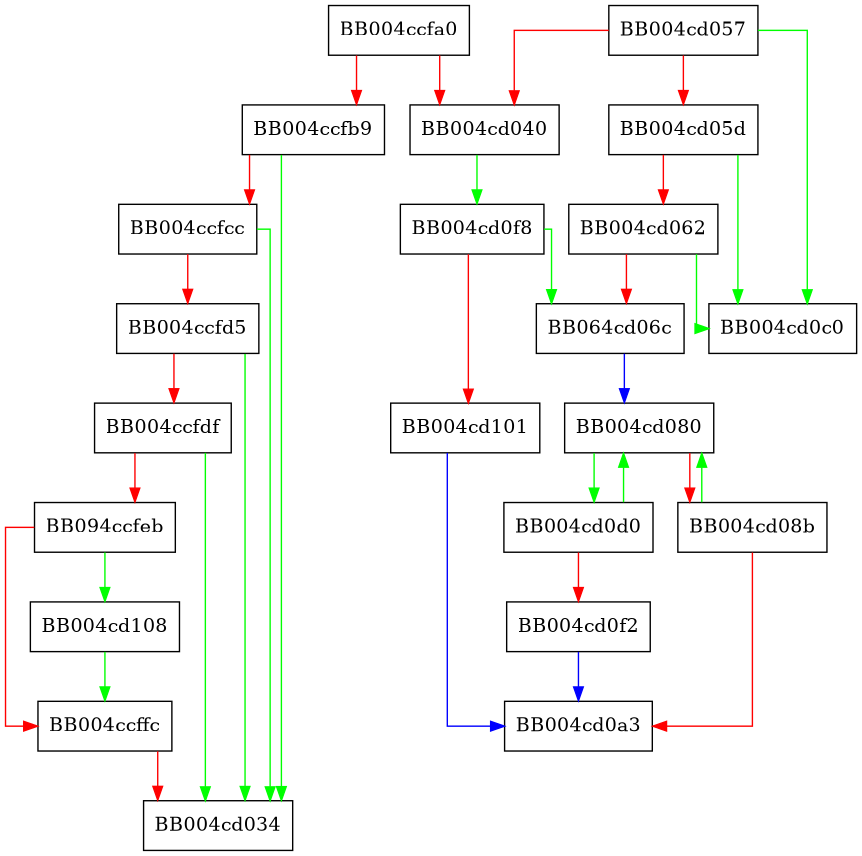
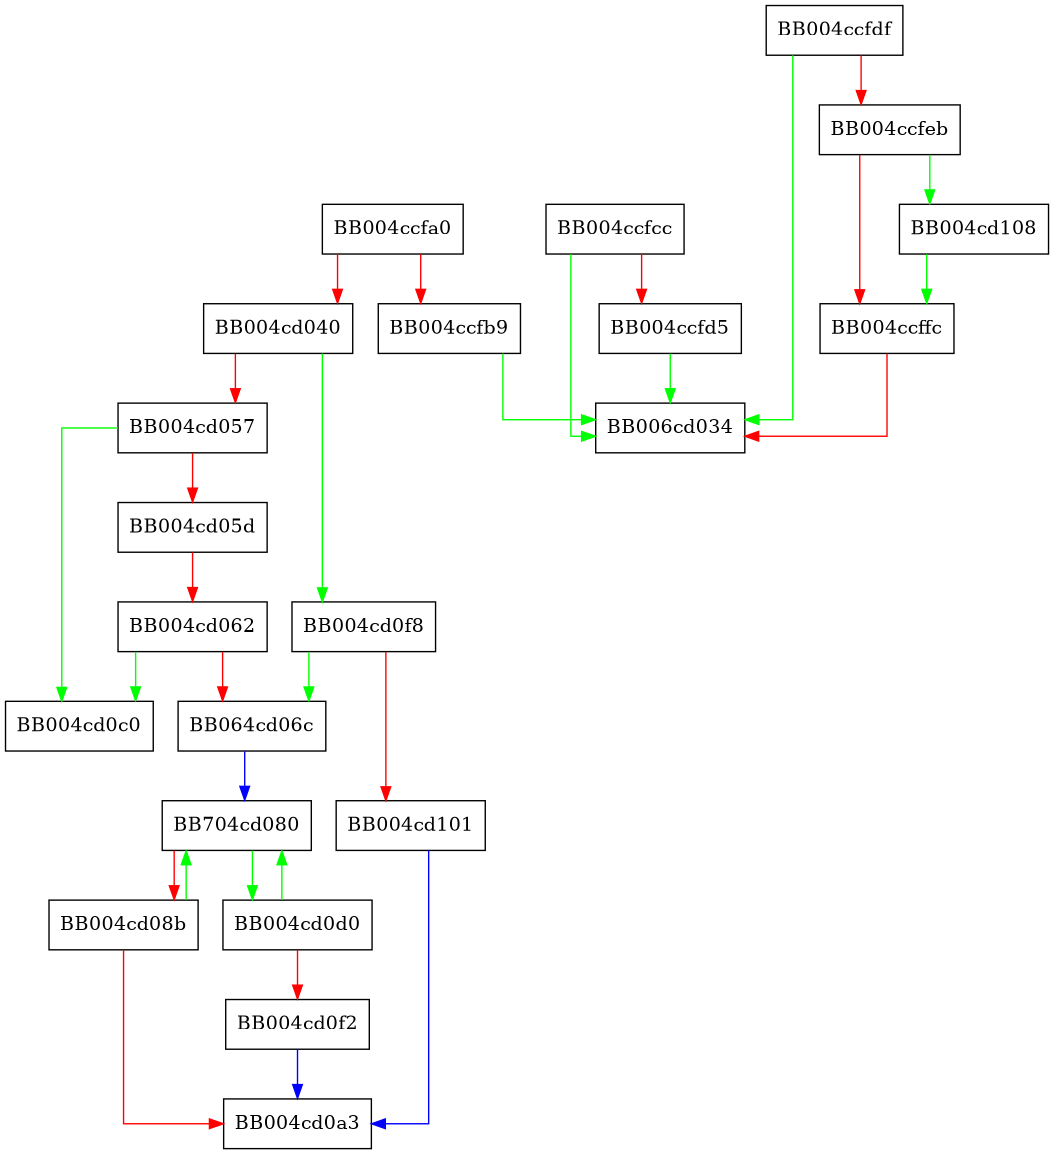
(531, 30) -> (235, 371)
(250, 172) -> none
(738, 222) -> none
(174, 371) -> none
(639, 428) -> (237, 826)
(105, 527) -> (890, 130)
(218, 826) -> (670, 428)
